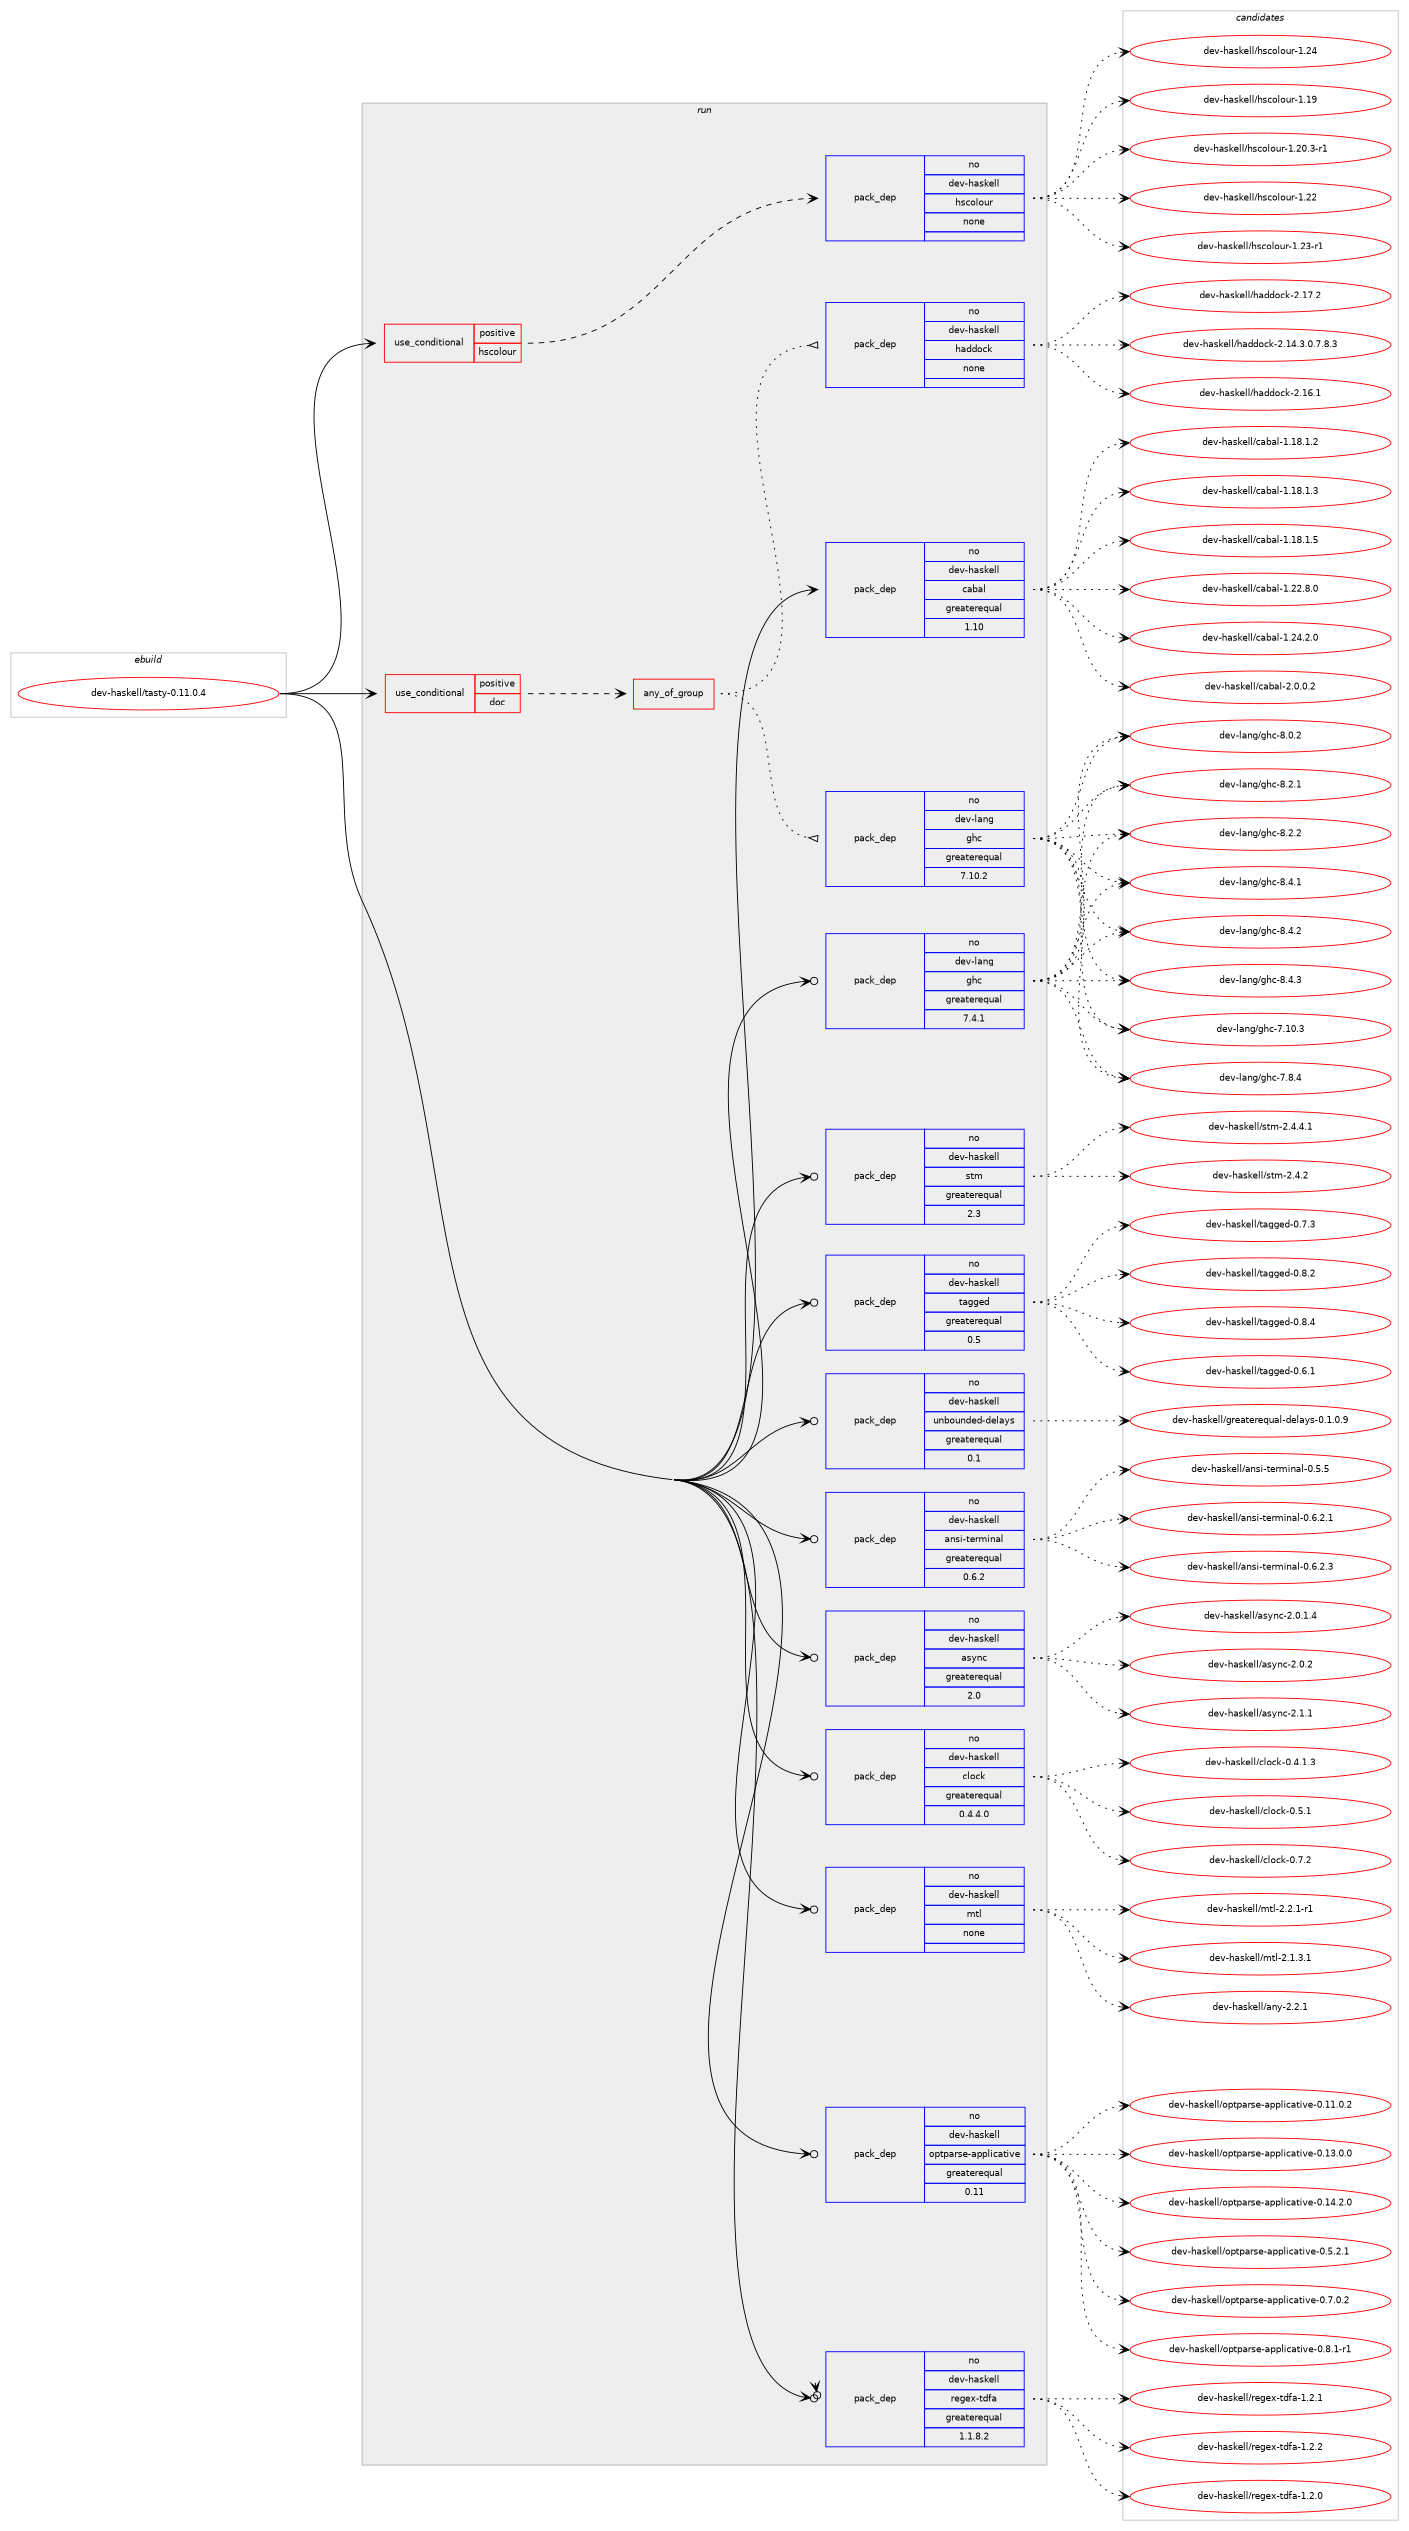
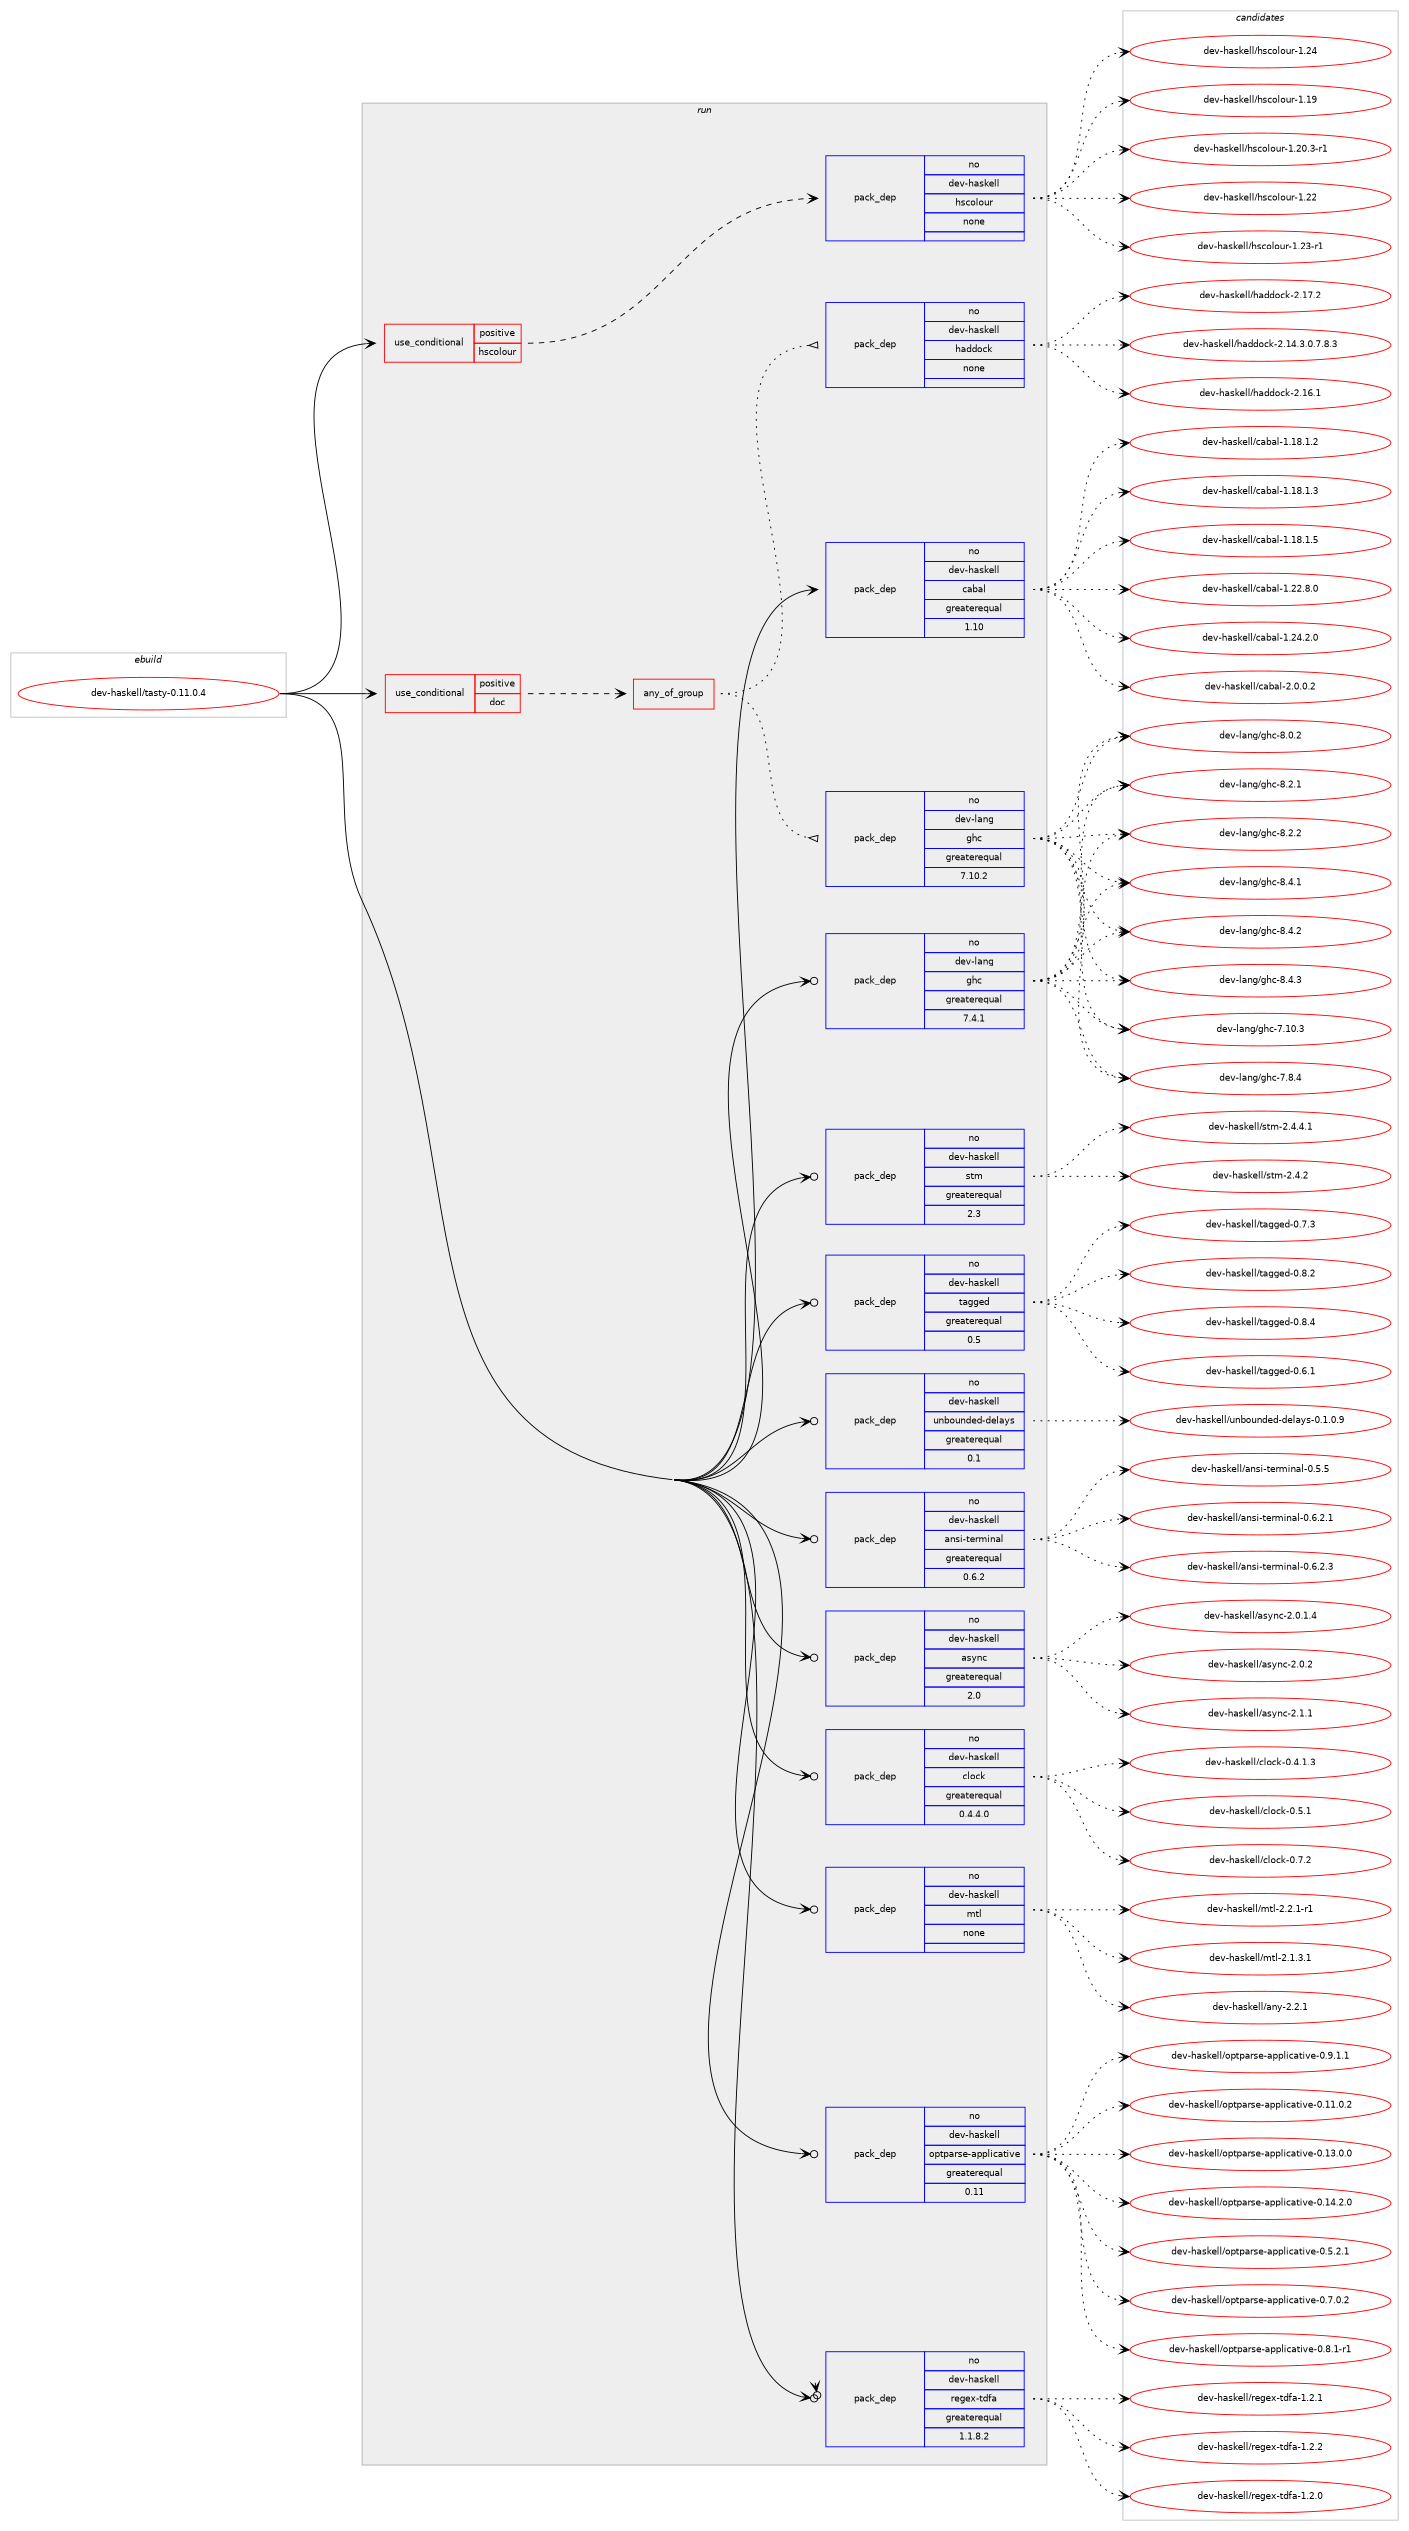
(1261, 1421) -> (1261, 1421)
none -> (1261, 2057)
